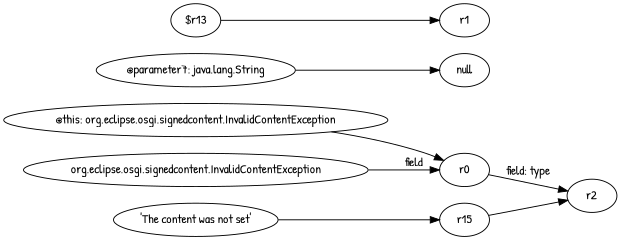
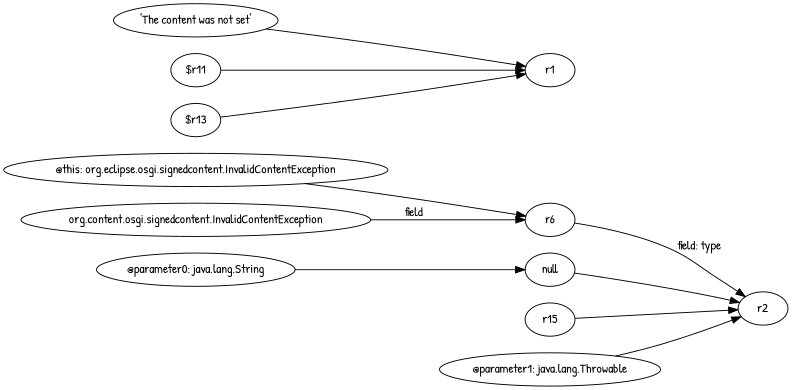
none -> (196, 70)
(196, 70) -> (196, 270)
(196, 170) -> (196, 220)
(465, 170) -> (550, 220)
(354, 220) -> (391, 46)
none -> (653, 285)
none -> (550, 369)
